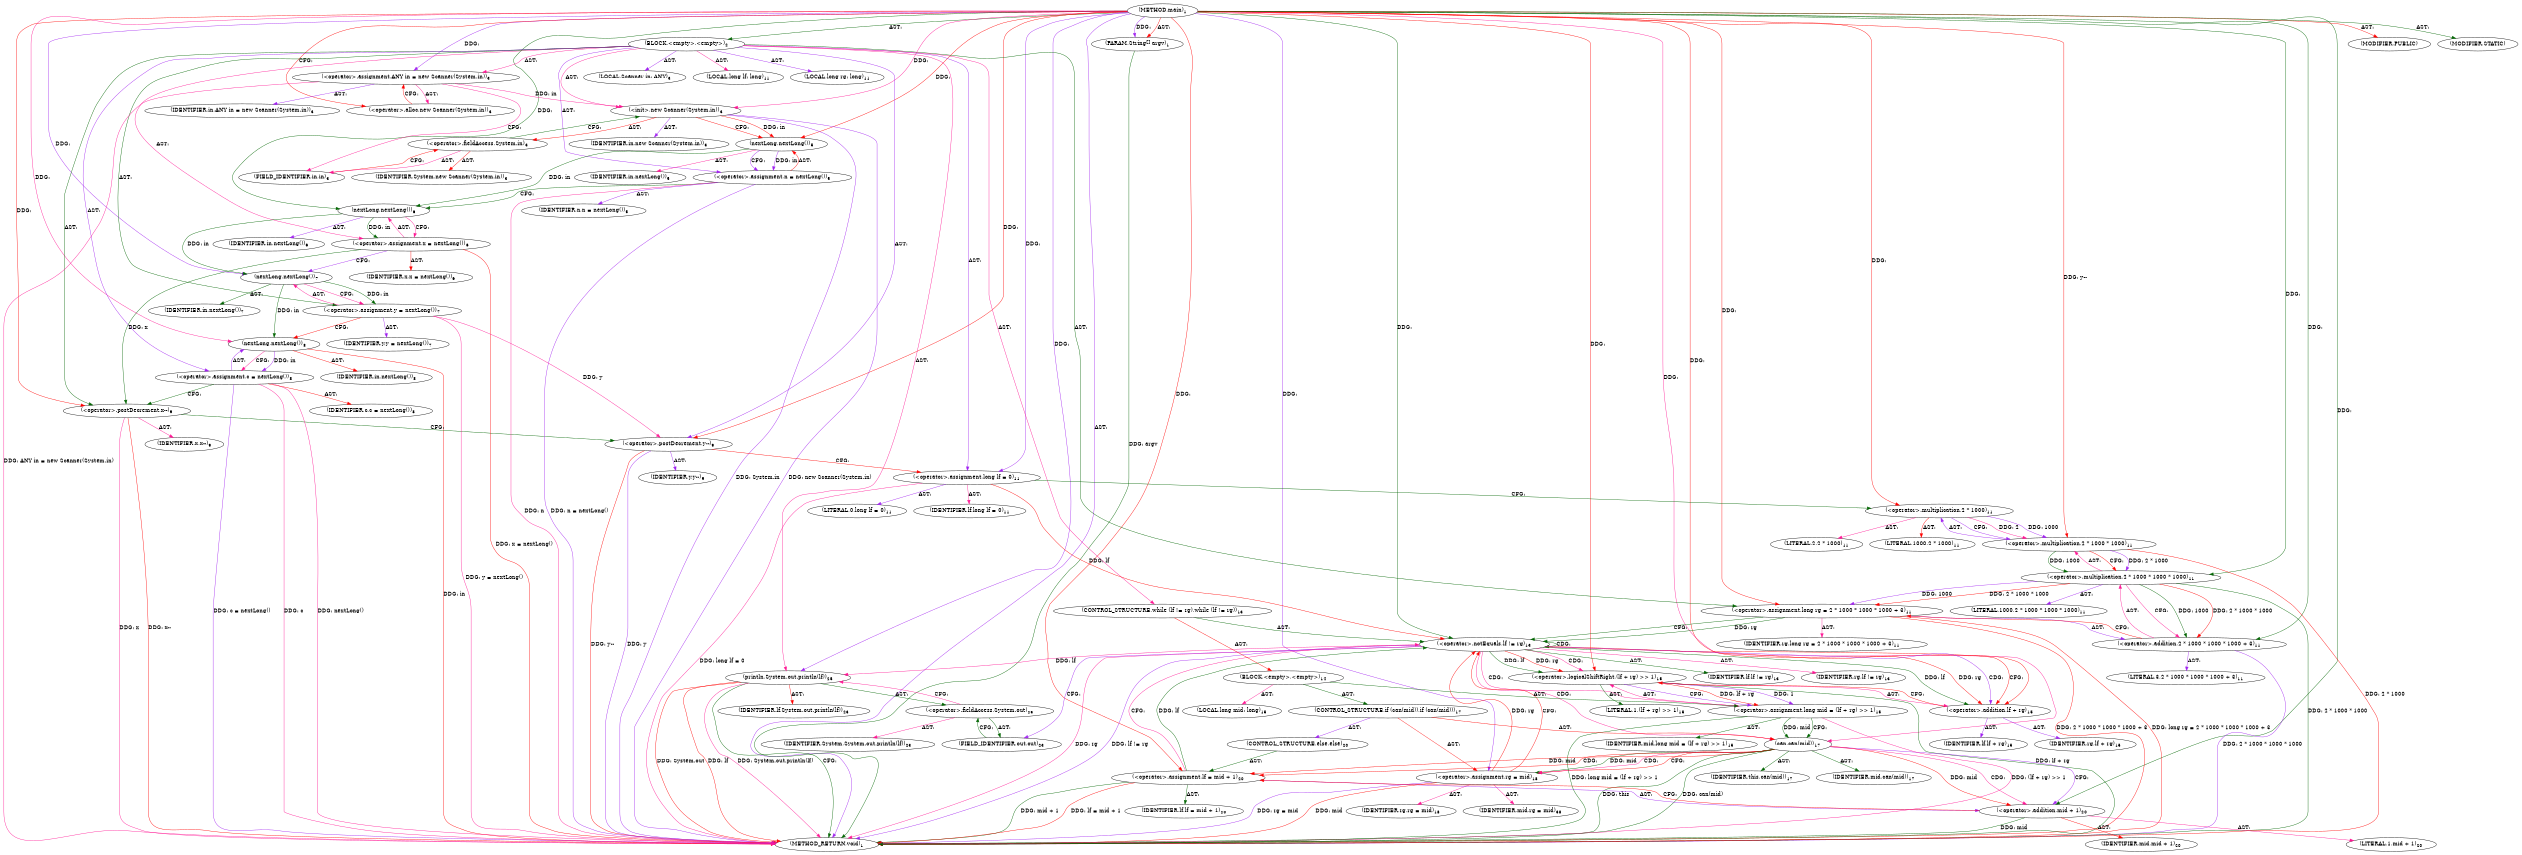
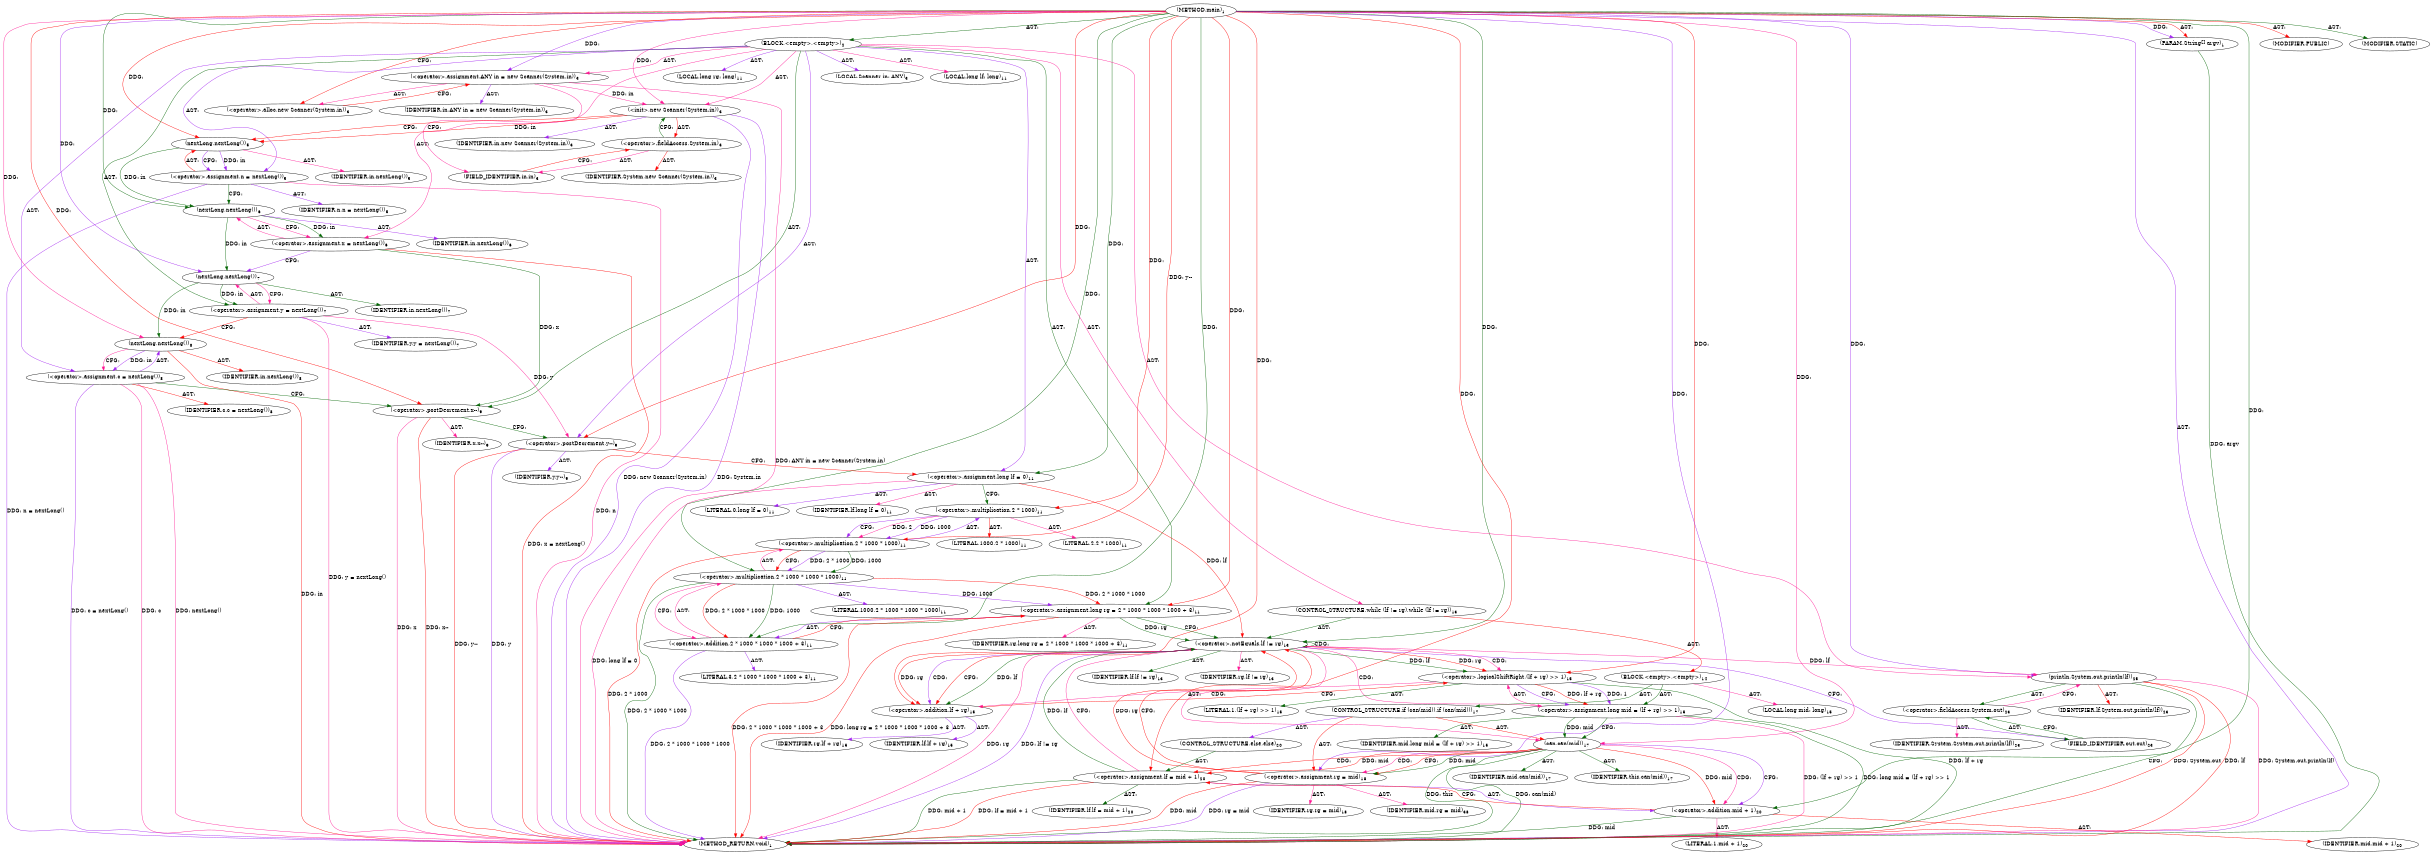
(1026, 206) -> (1108, 247)
(411, 278) -> none
